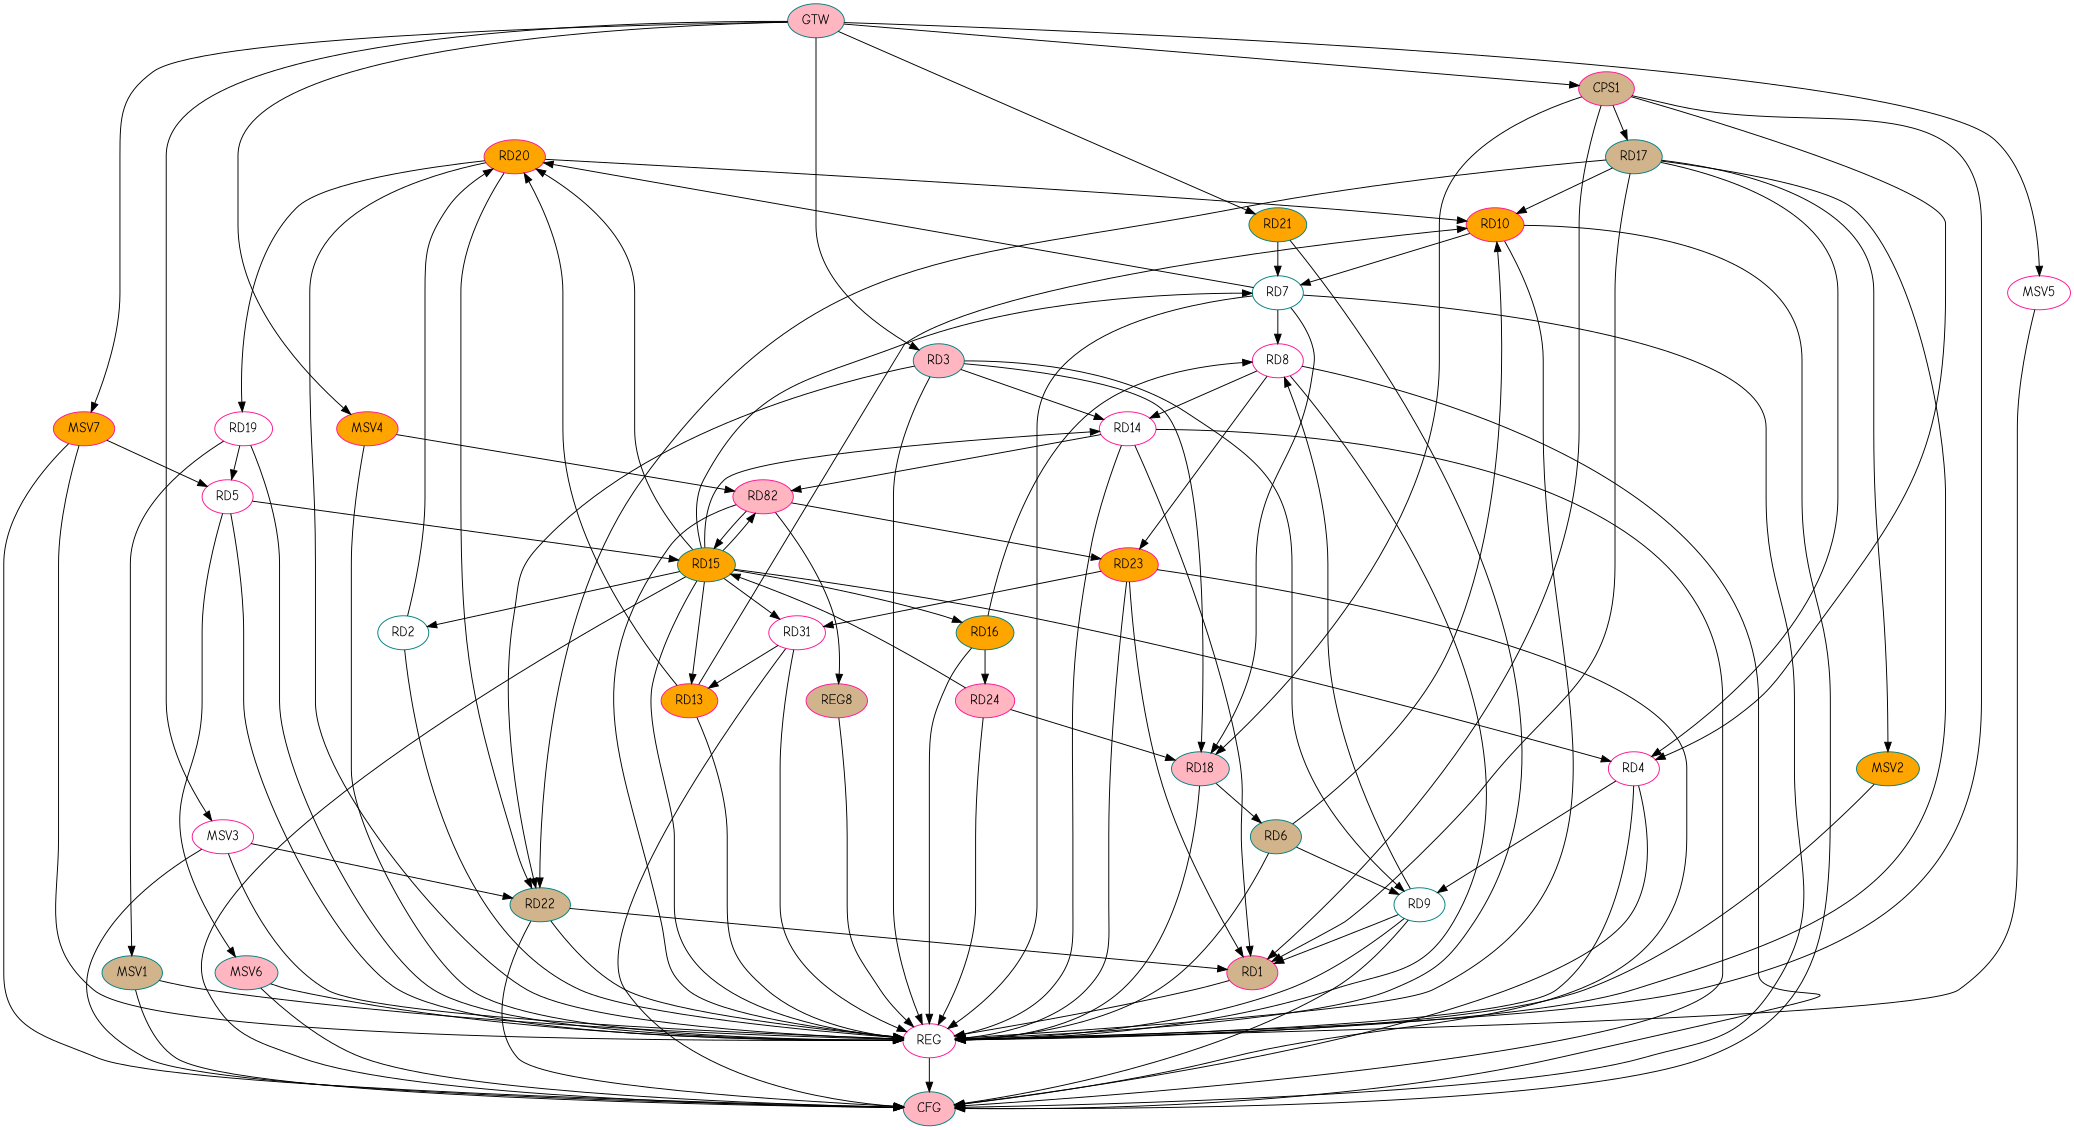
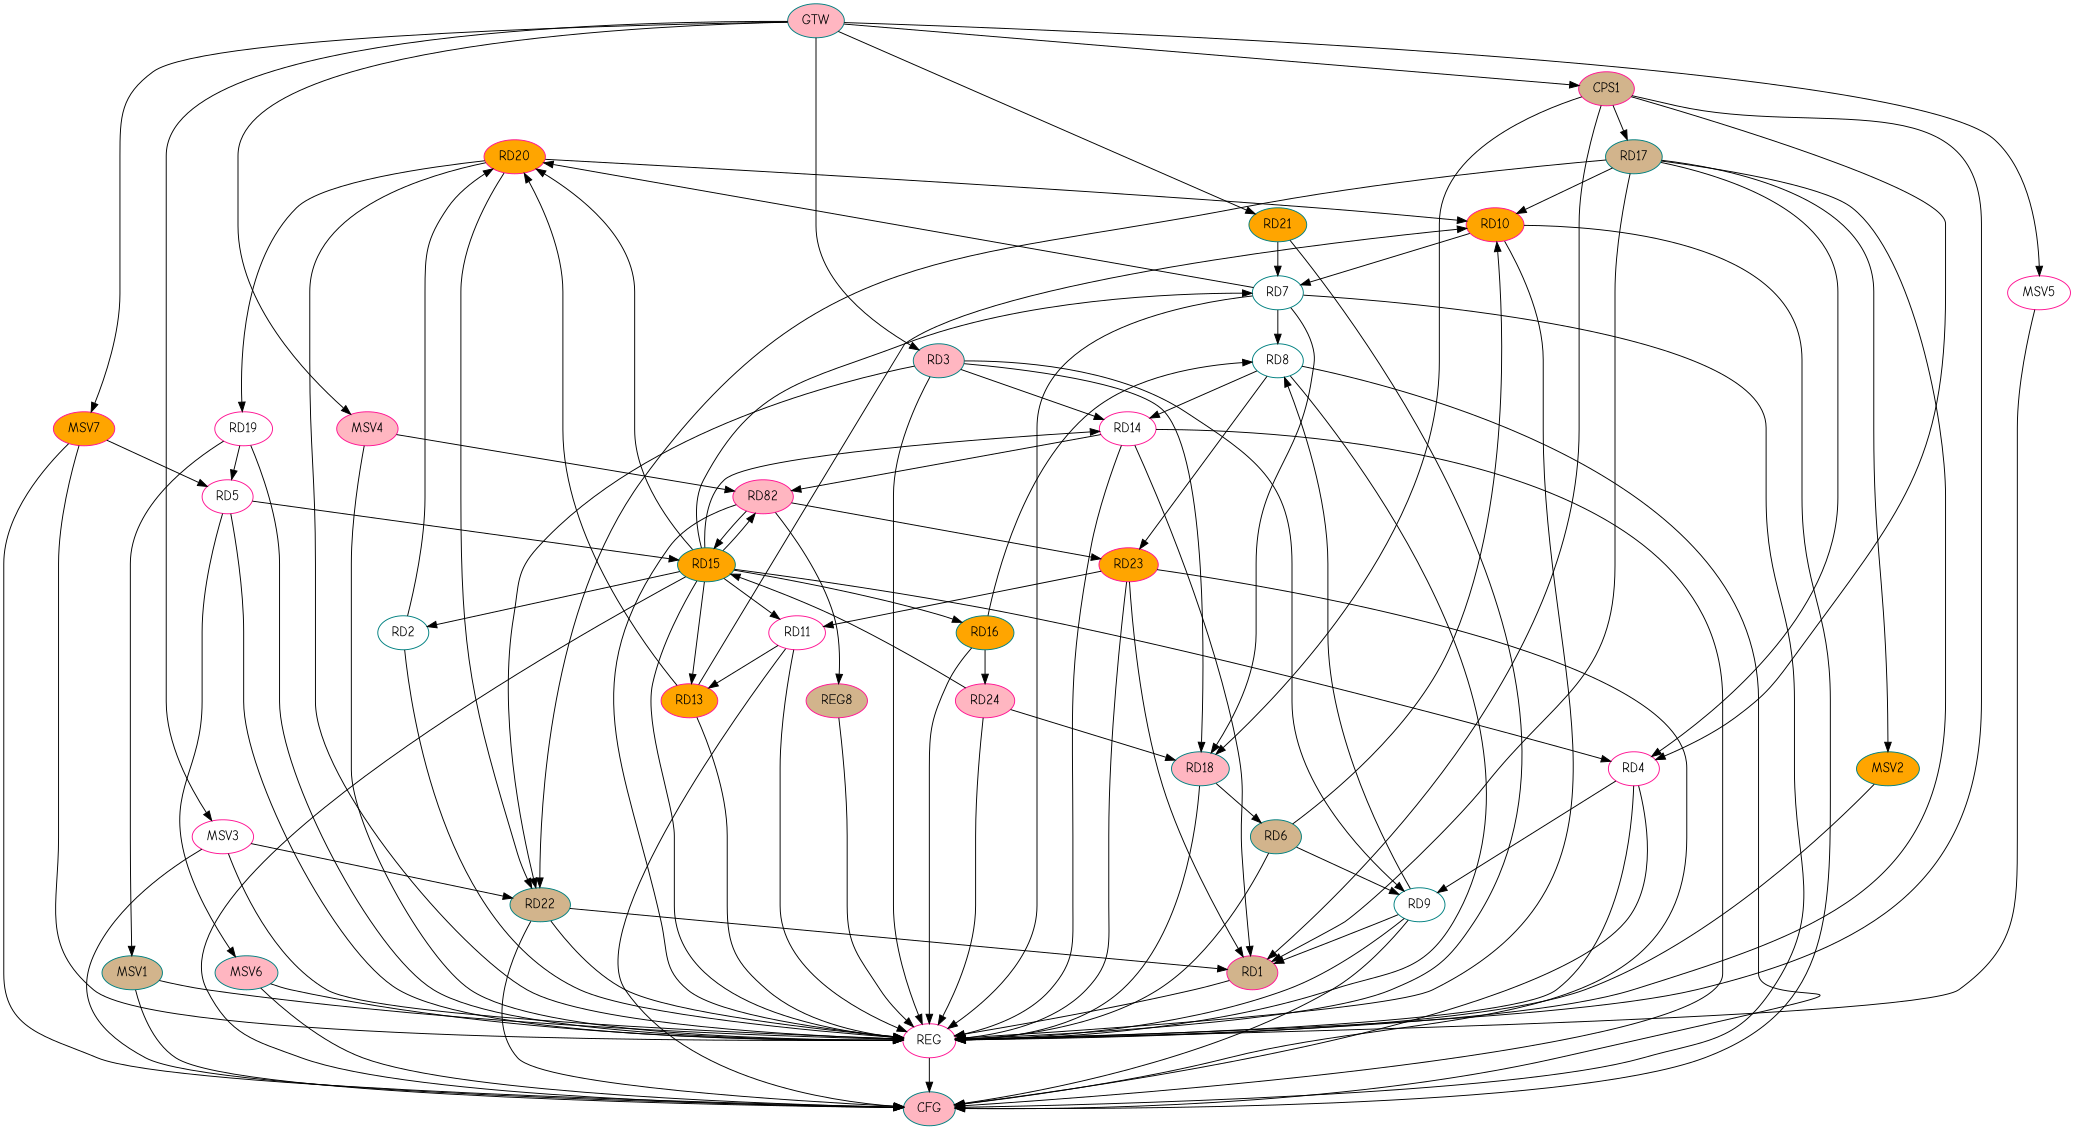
(1278, 361) -> (1278, 361)
(367, 429) -> (367, 429)
(797, 633) -> (797, 633)
